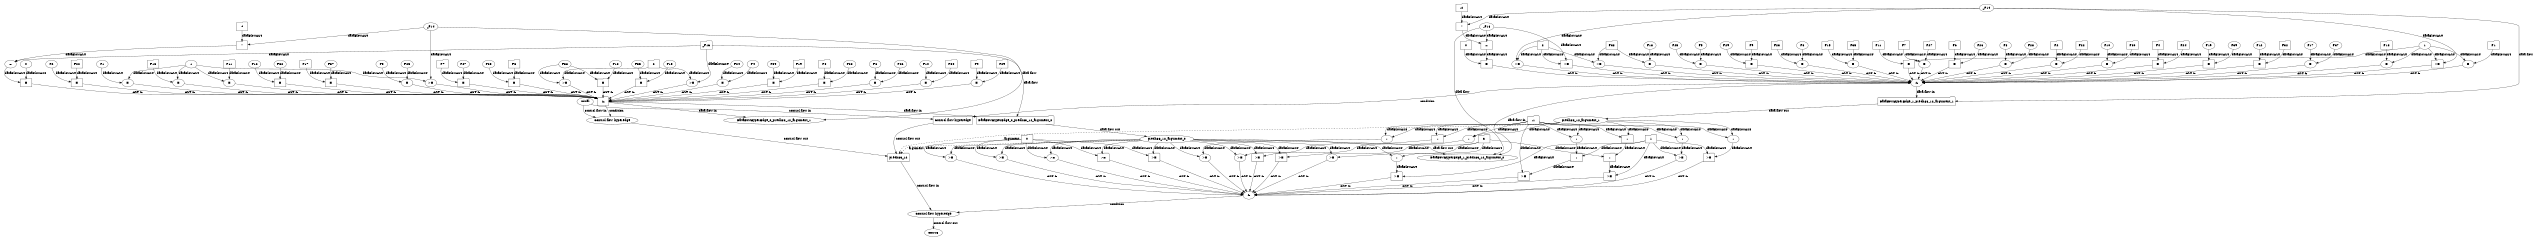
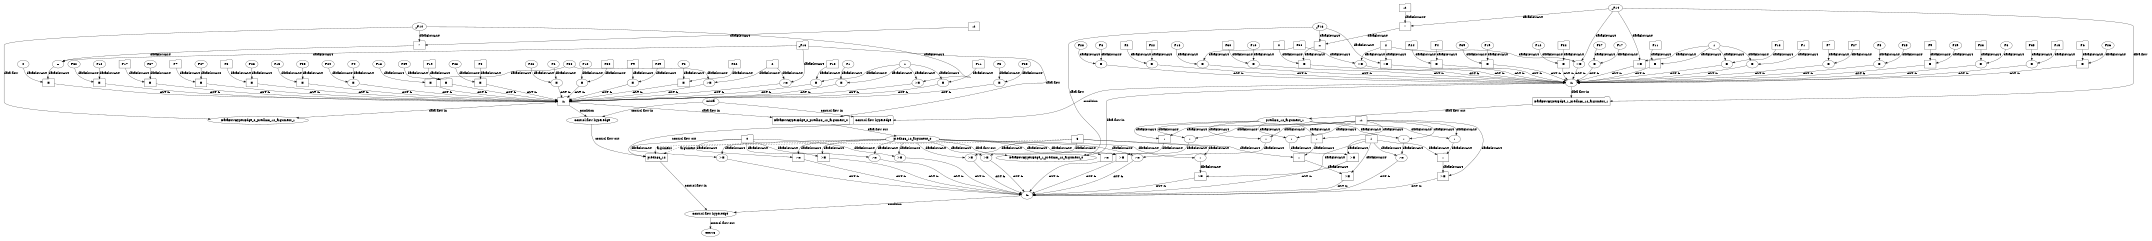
(1228, 130) -> (868, 143)
